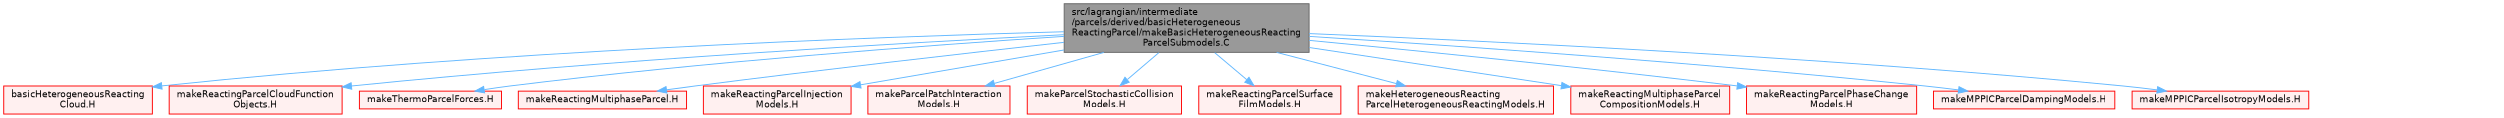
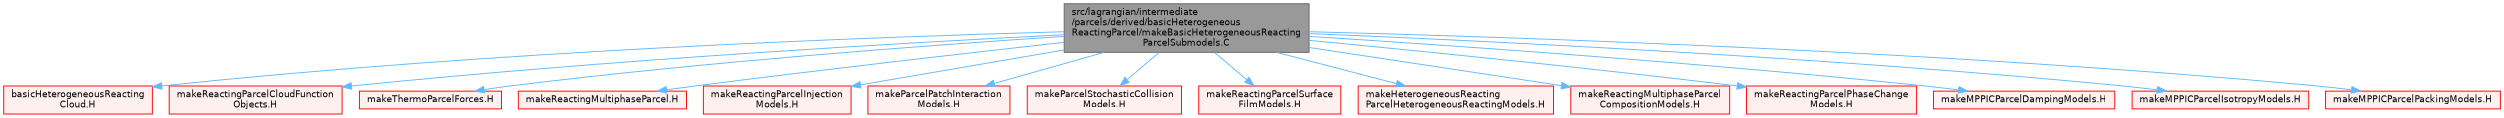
none -> (2413, 100)
